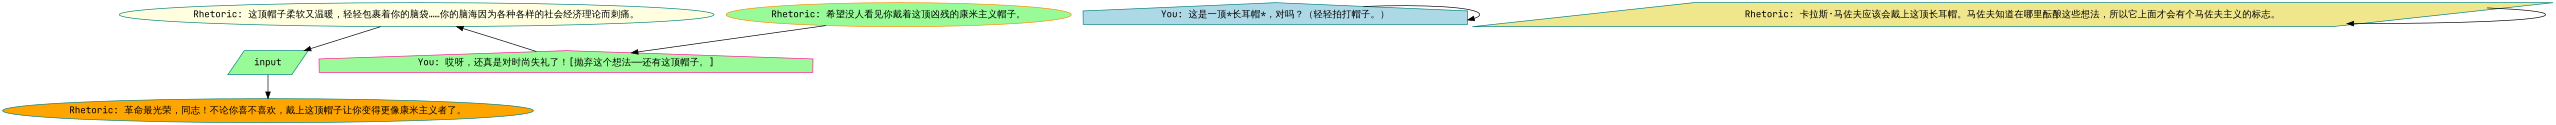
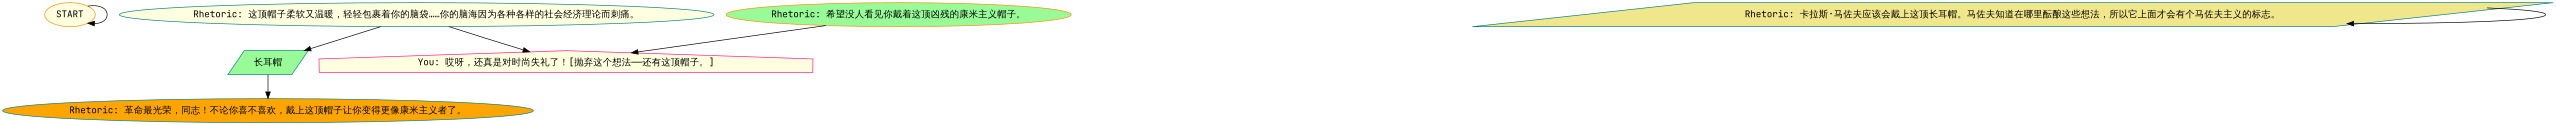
none -> (70, 15)
(1275, 15) -> none
(500, 40) -> (486, 38)
(268, 63) -> (268, 63)
(566, 63) -> (566, 63)
